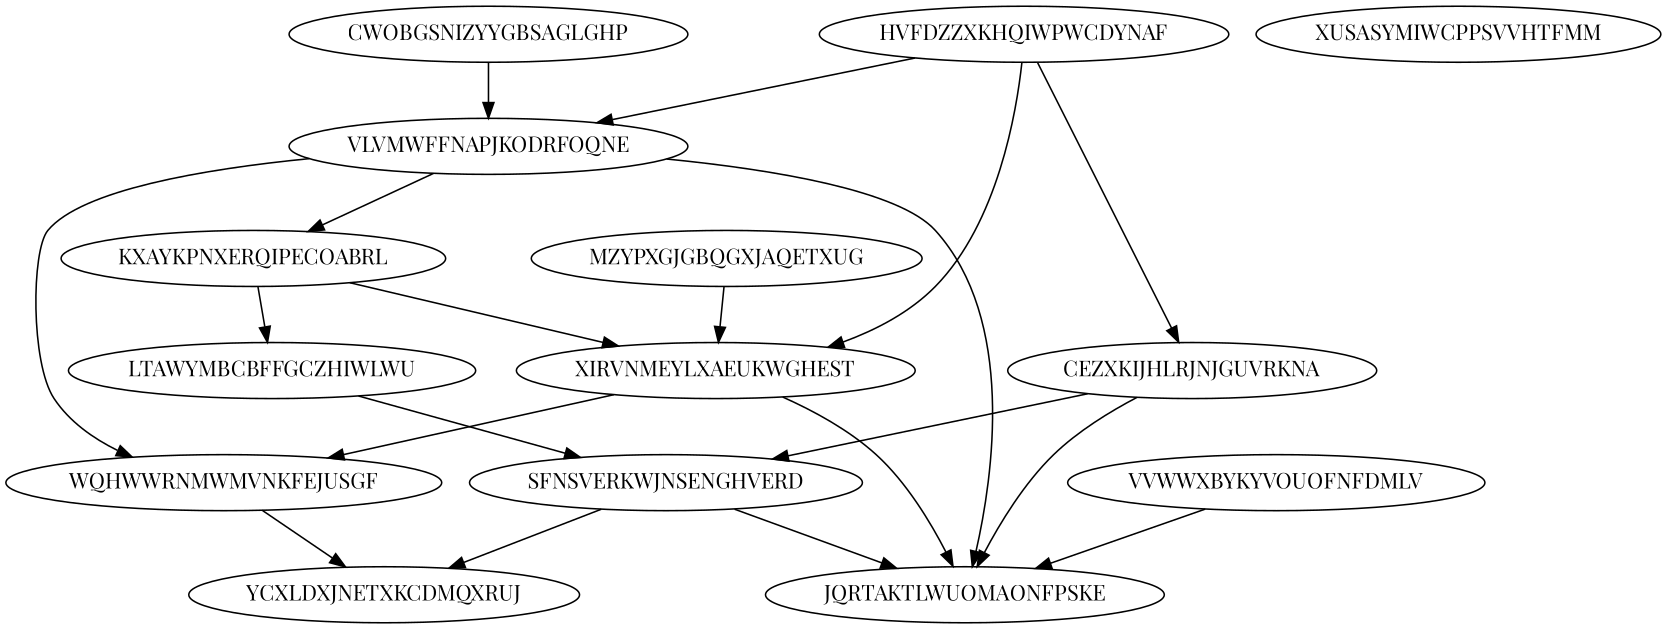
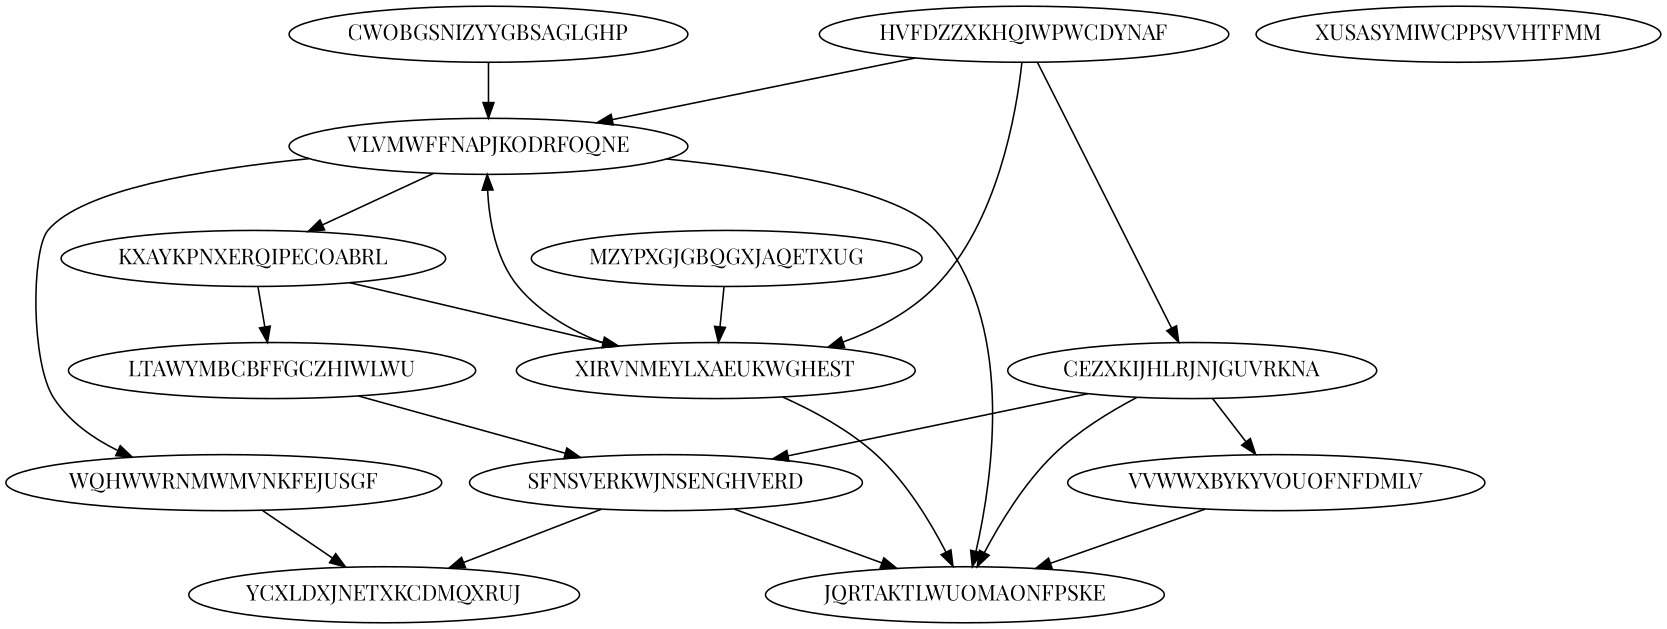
none -> (1229, 420)
(492, 422) -> (522, 290)
